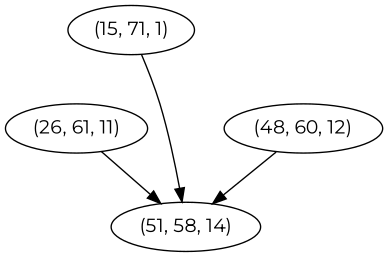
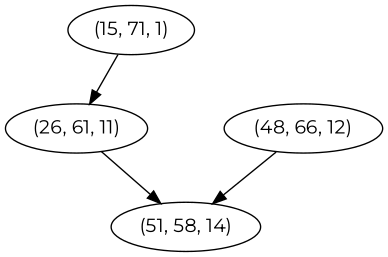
(165, 120) -> (107, 73)
(303, 128) -> (303, 128)
